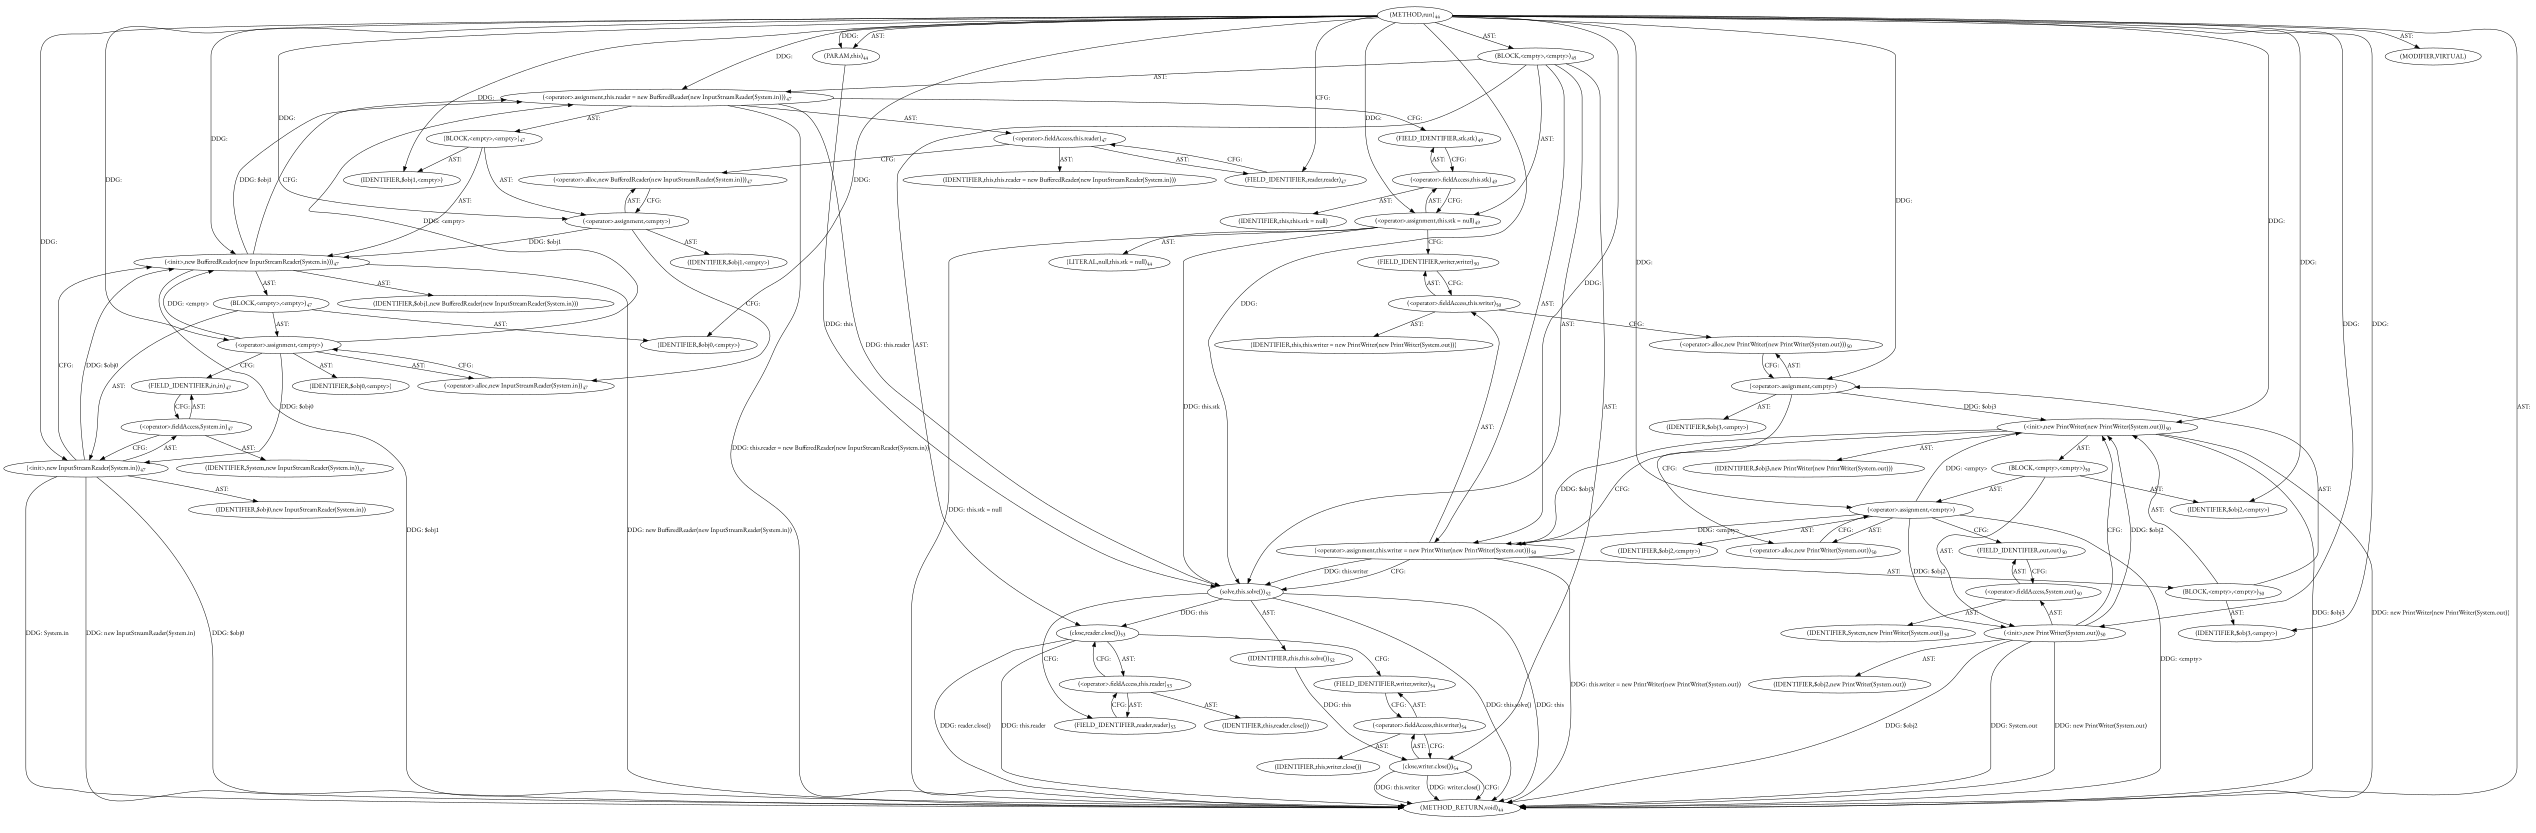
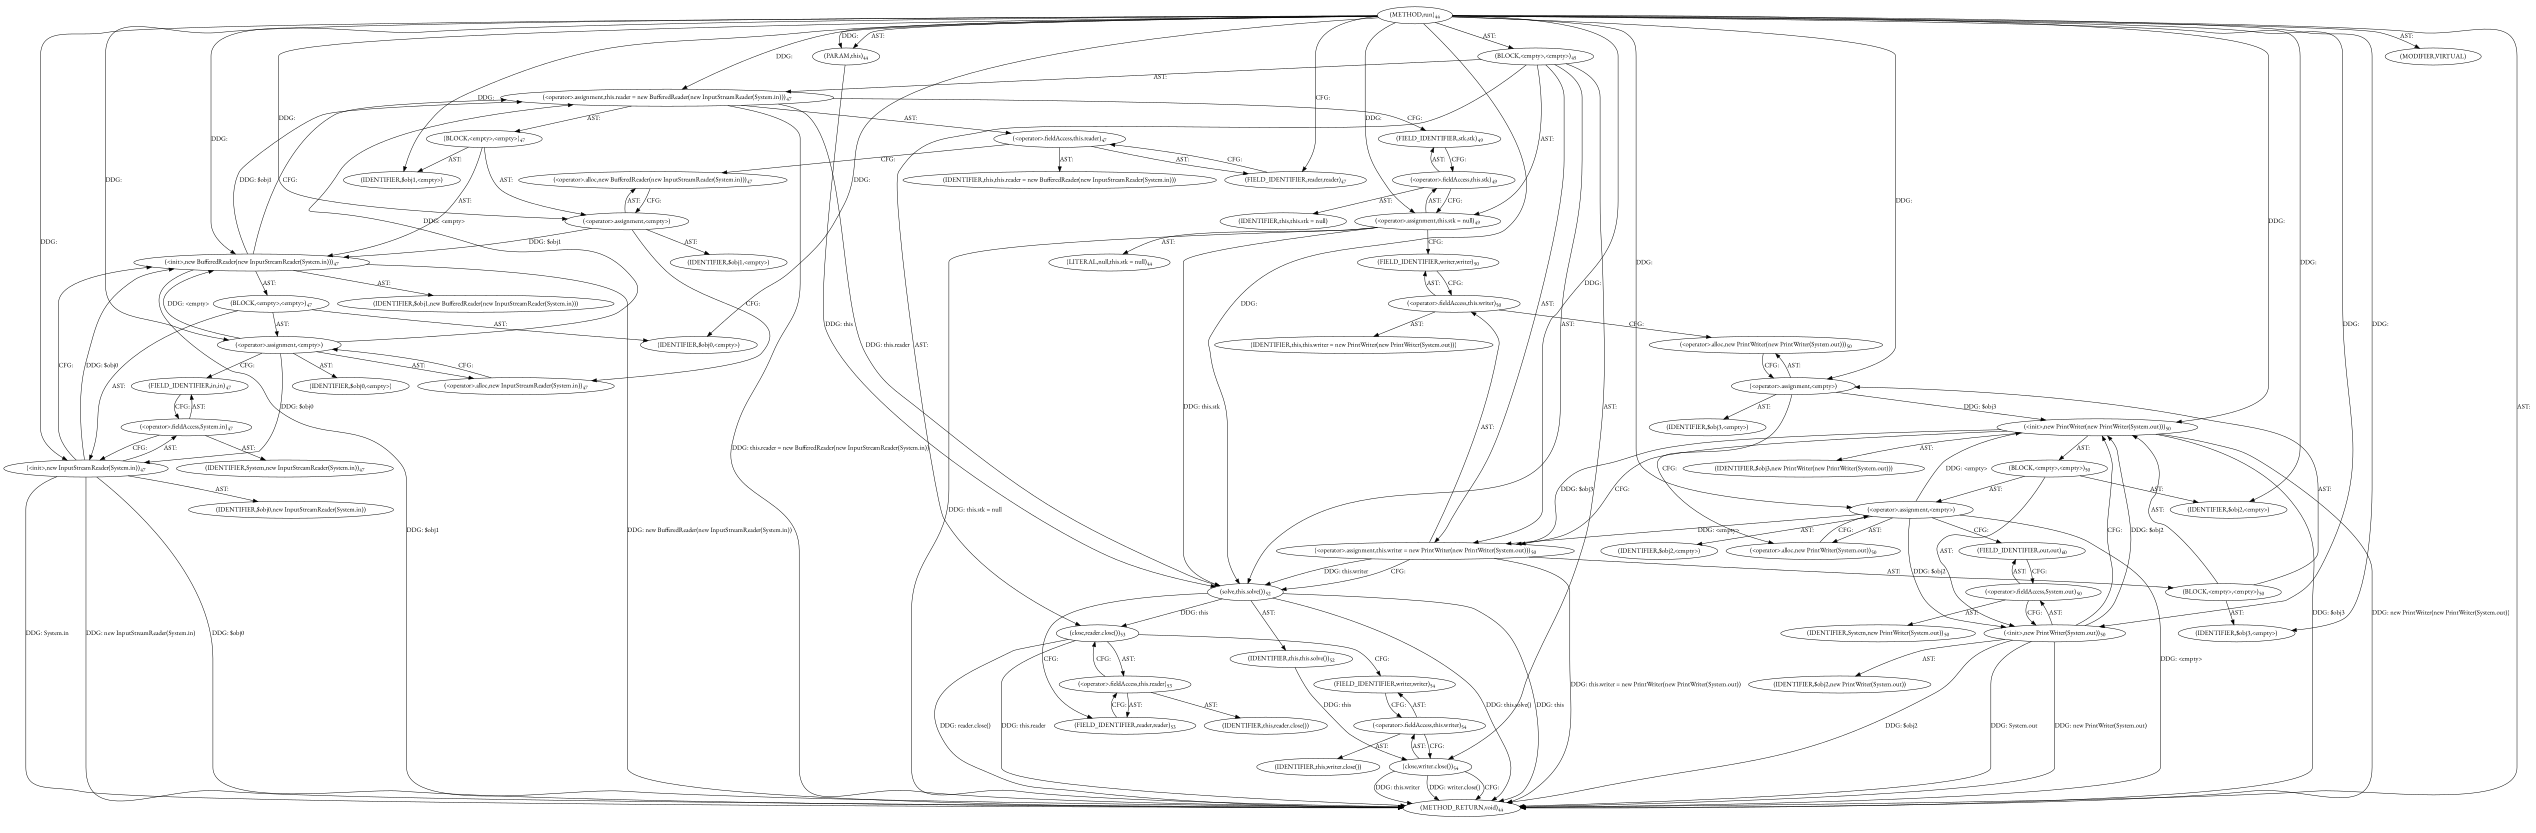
(2064, 550) -> (2064, 550)
none -> (2026, 612)
